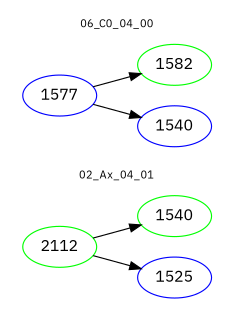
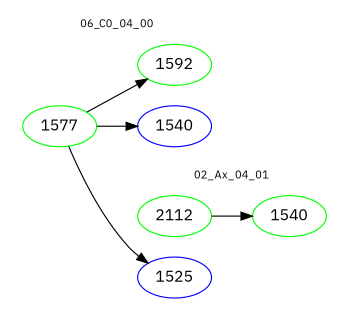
(175, 65) -> (175, 65)
(60, 96) -> (60, 126)
(112, 261) -> (98, 205)
